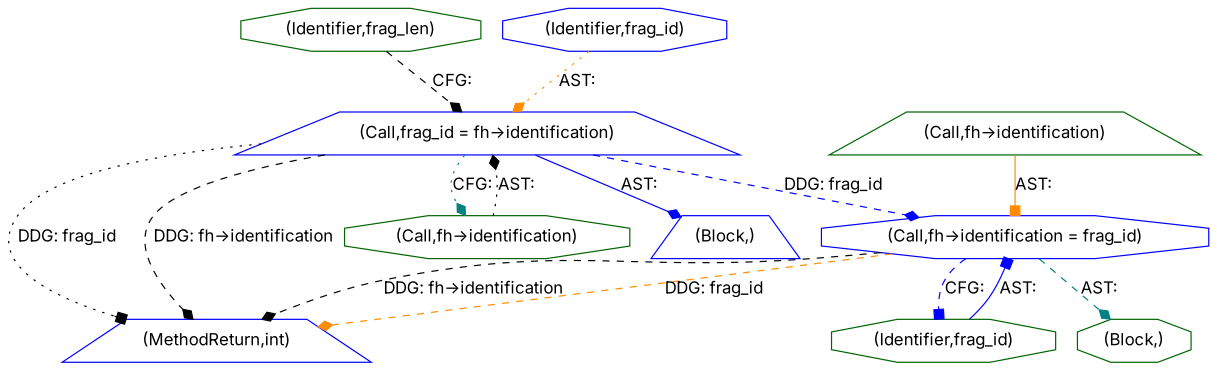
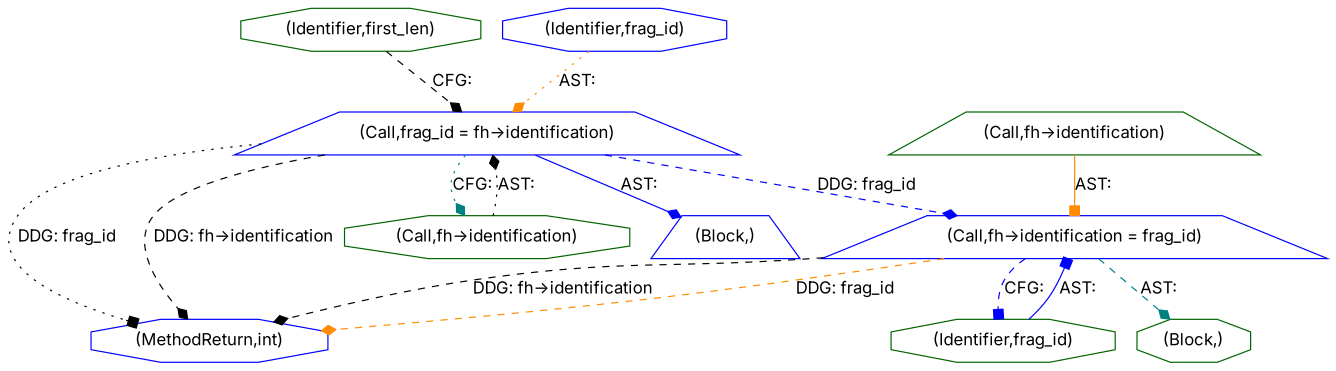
(361, 30) -> (361, 30)
(1015, 237) -> (1075, 237)
(217, 341) -> (209, 341)
